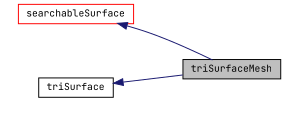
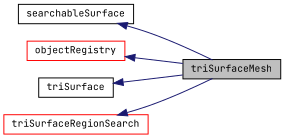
(76, 14) -> (76, 14)
none -> (76, 51)
none -> (76, 124)
